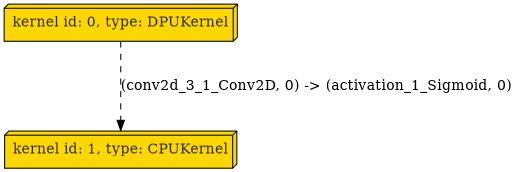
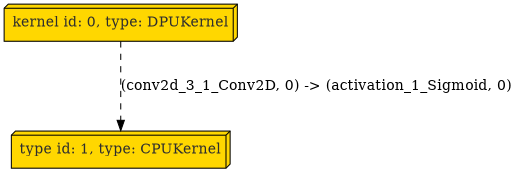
(121, 150) -> (121, 150)
